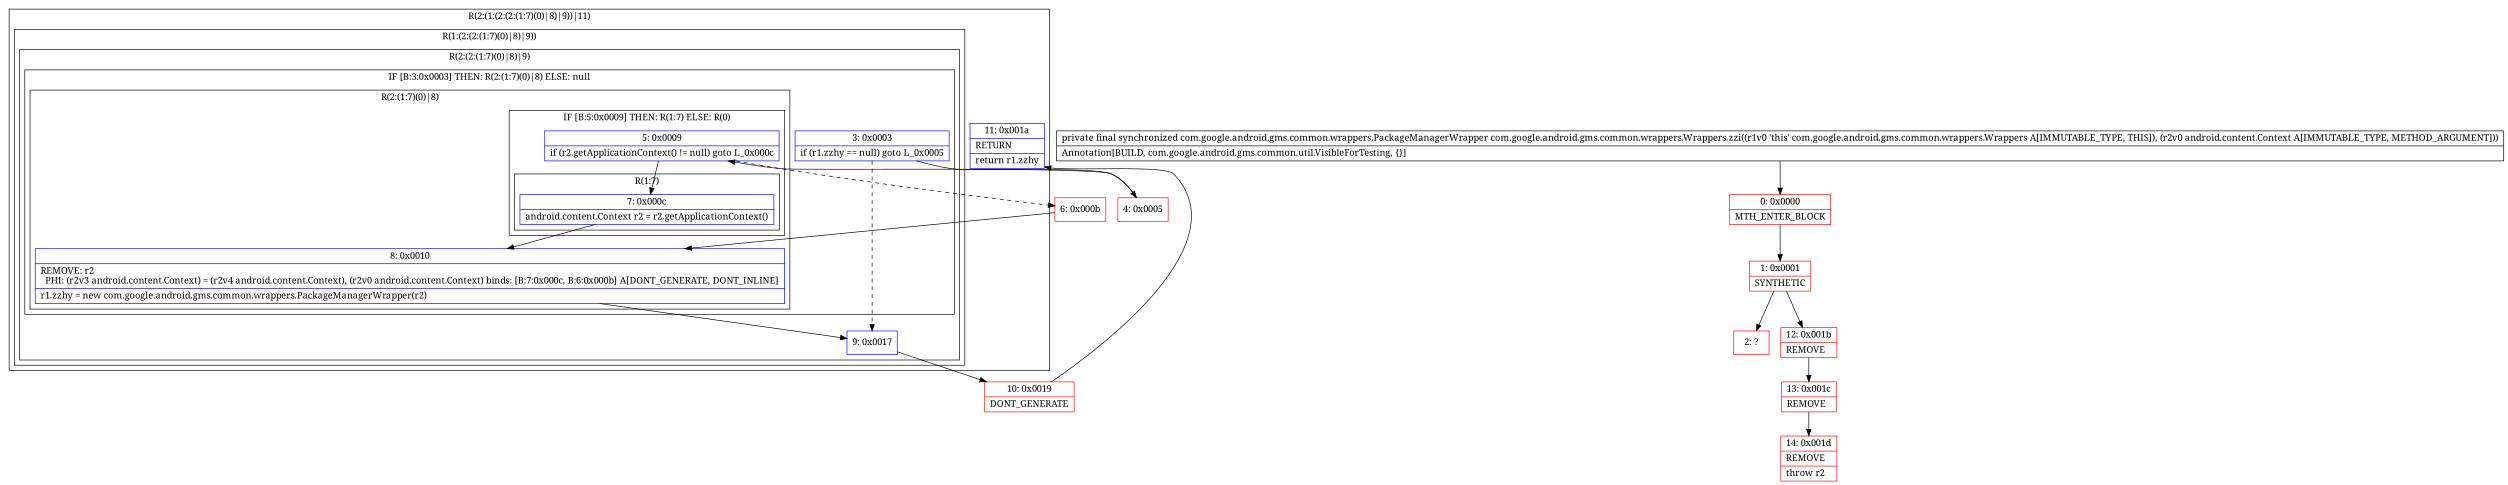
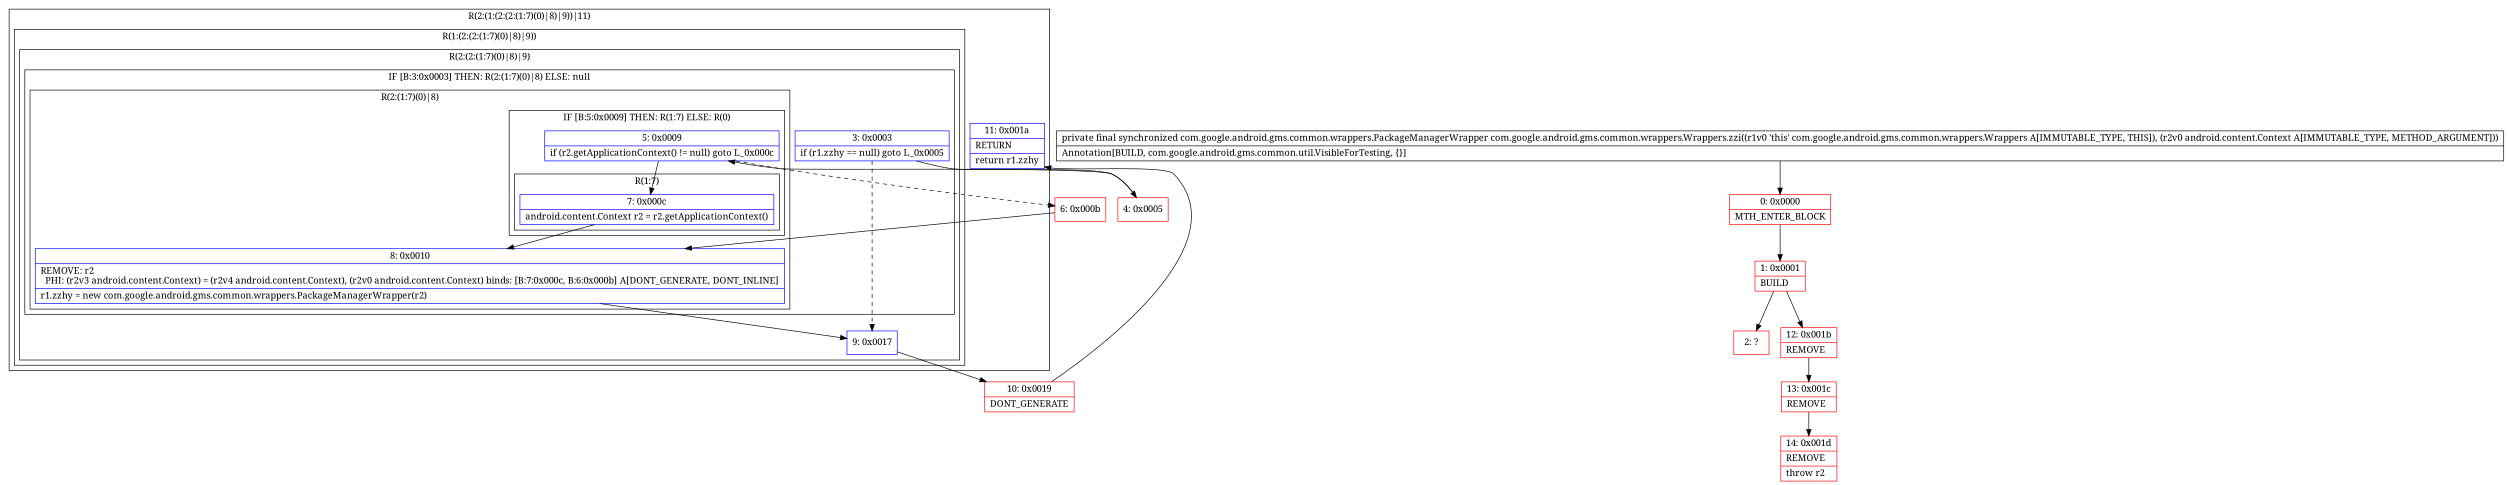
(1780, 283) -> (1775, 283)
